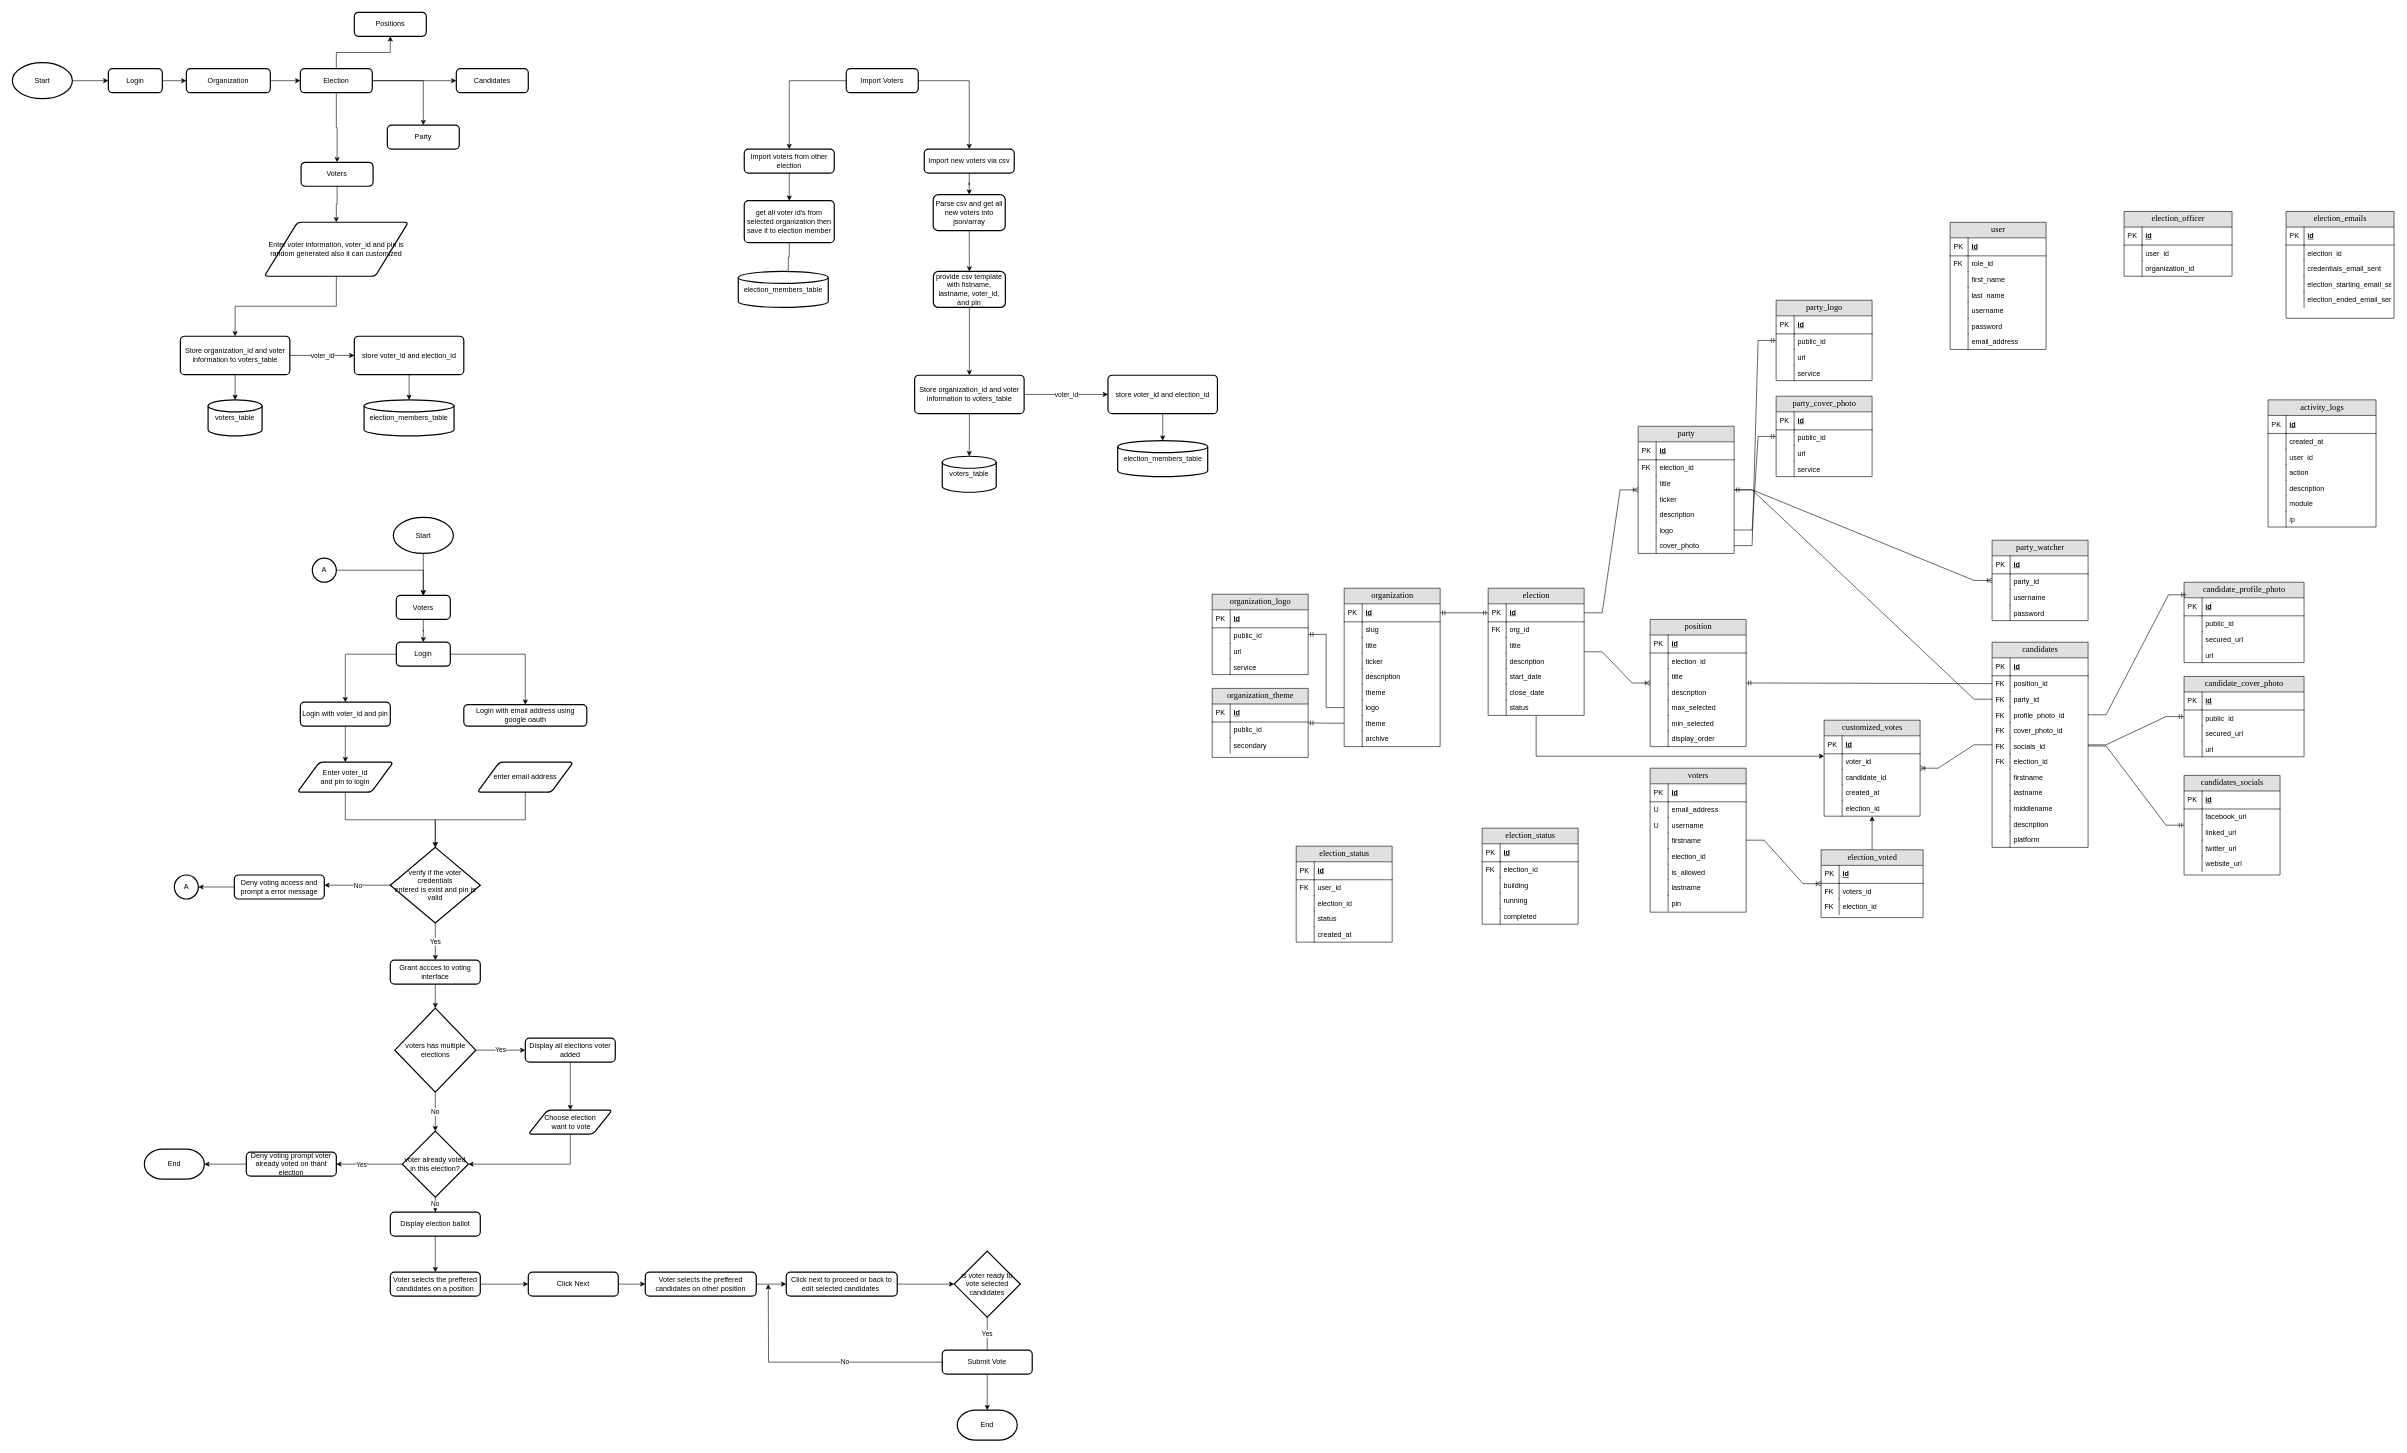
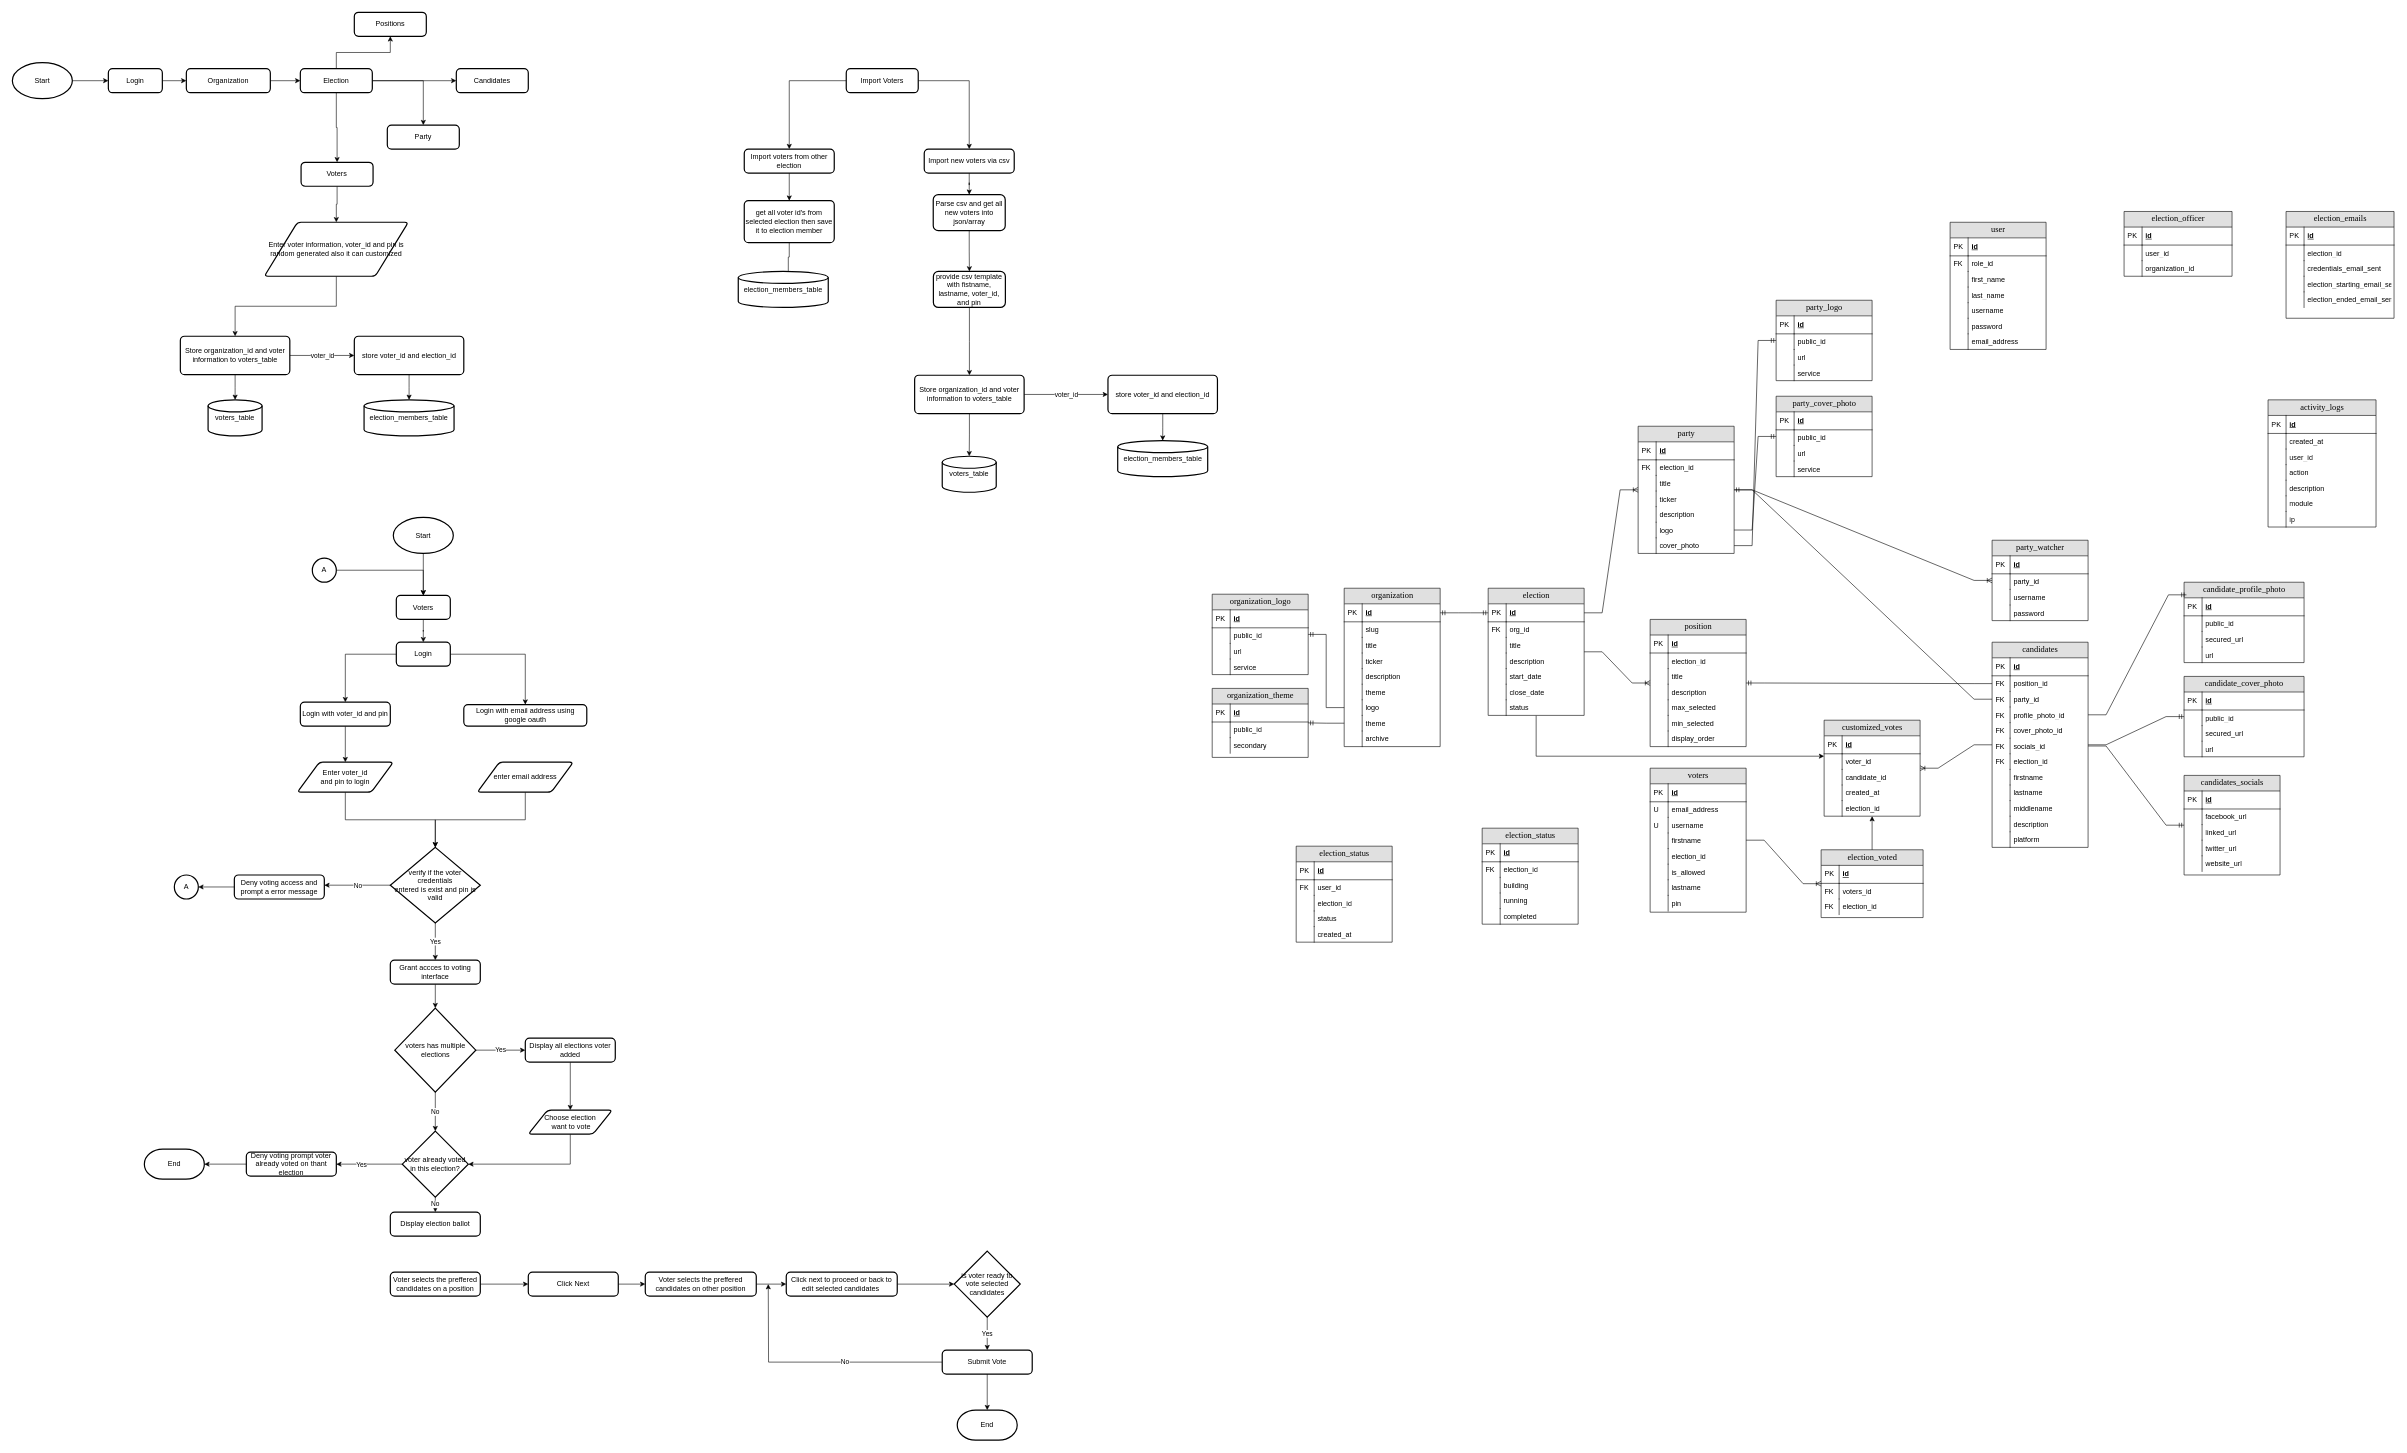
(789, 222) -> (789, 222)
(435, 1266) -> none
(987, 1346) -> (987, 1344)
